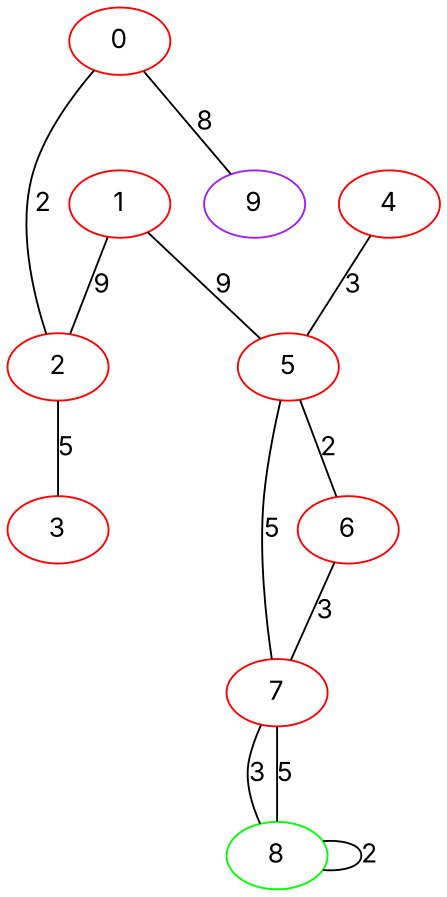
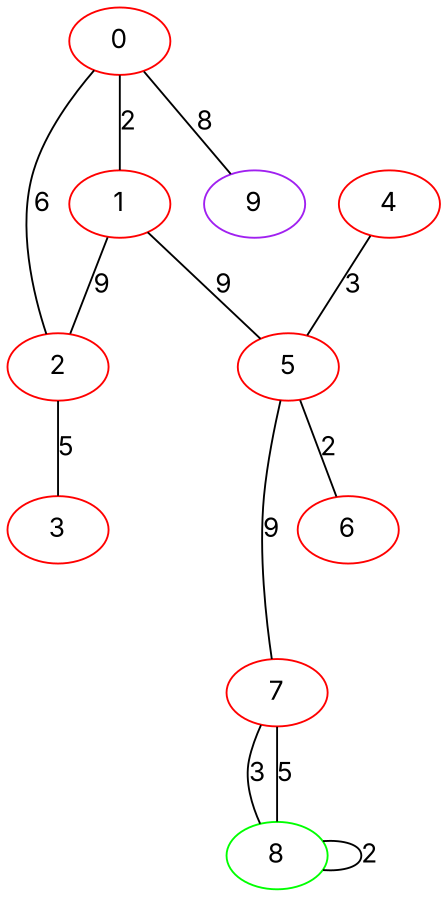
none -> (120, 123)
(43, 204) -> (43, 204)
(272, 530) -> (272, 530)
(313, 611) -> none
